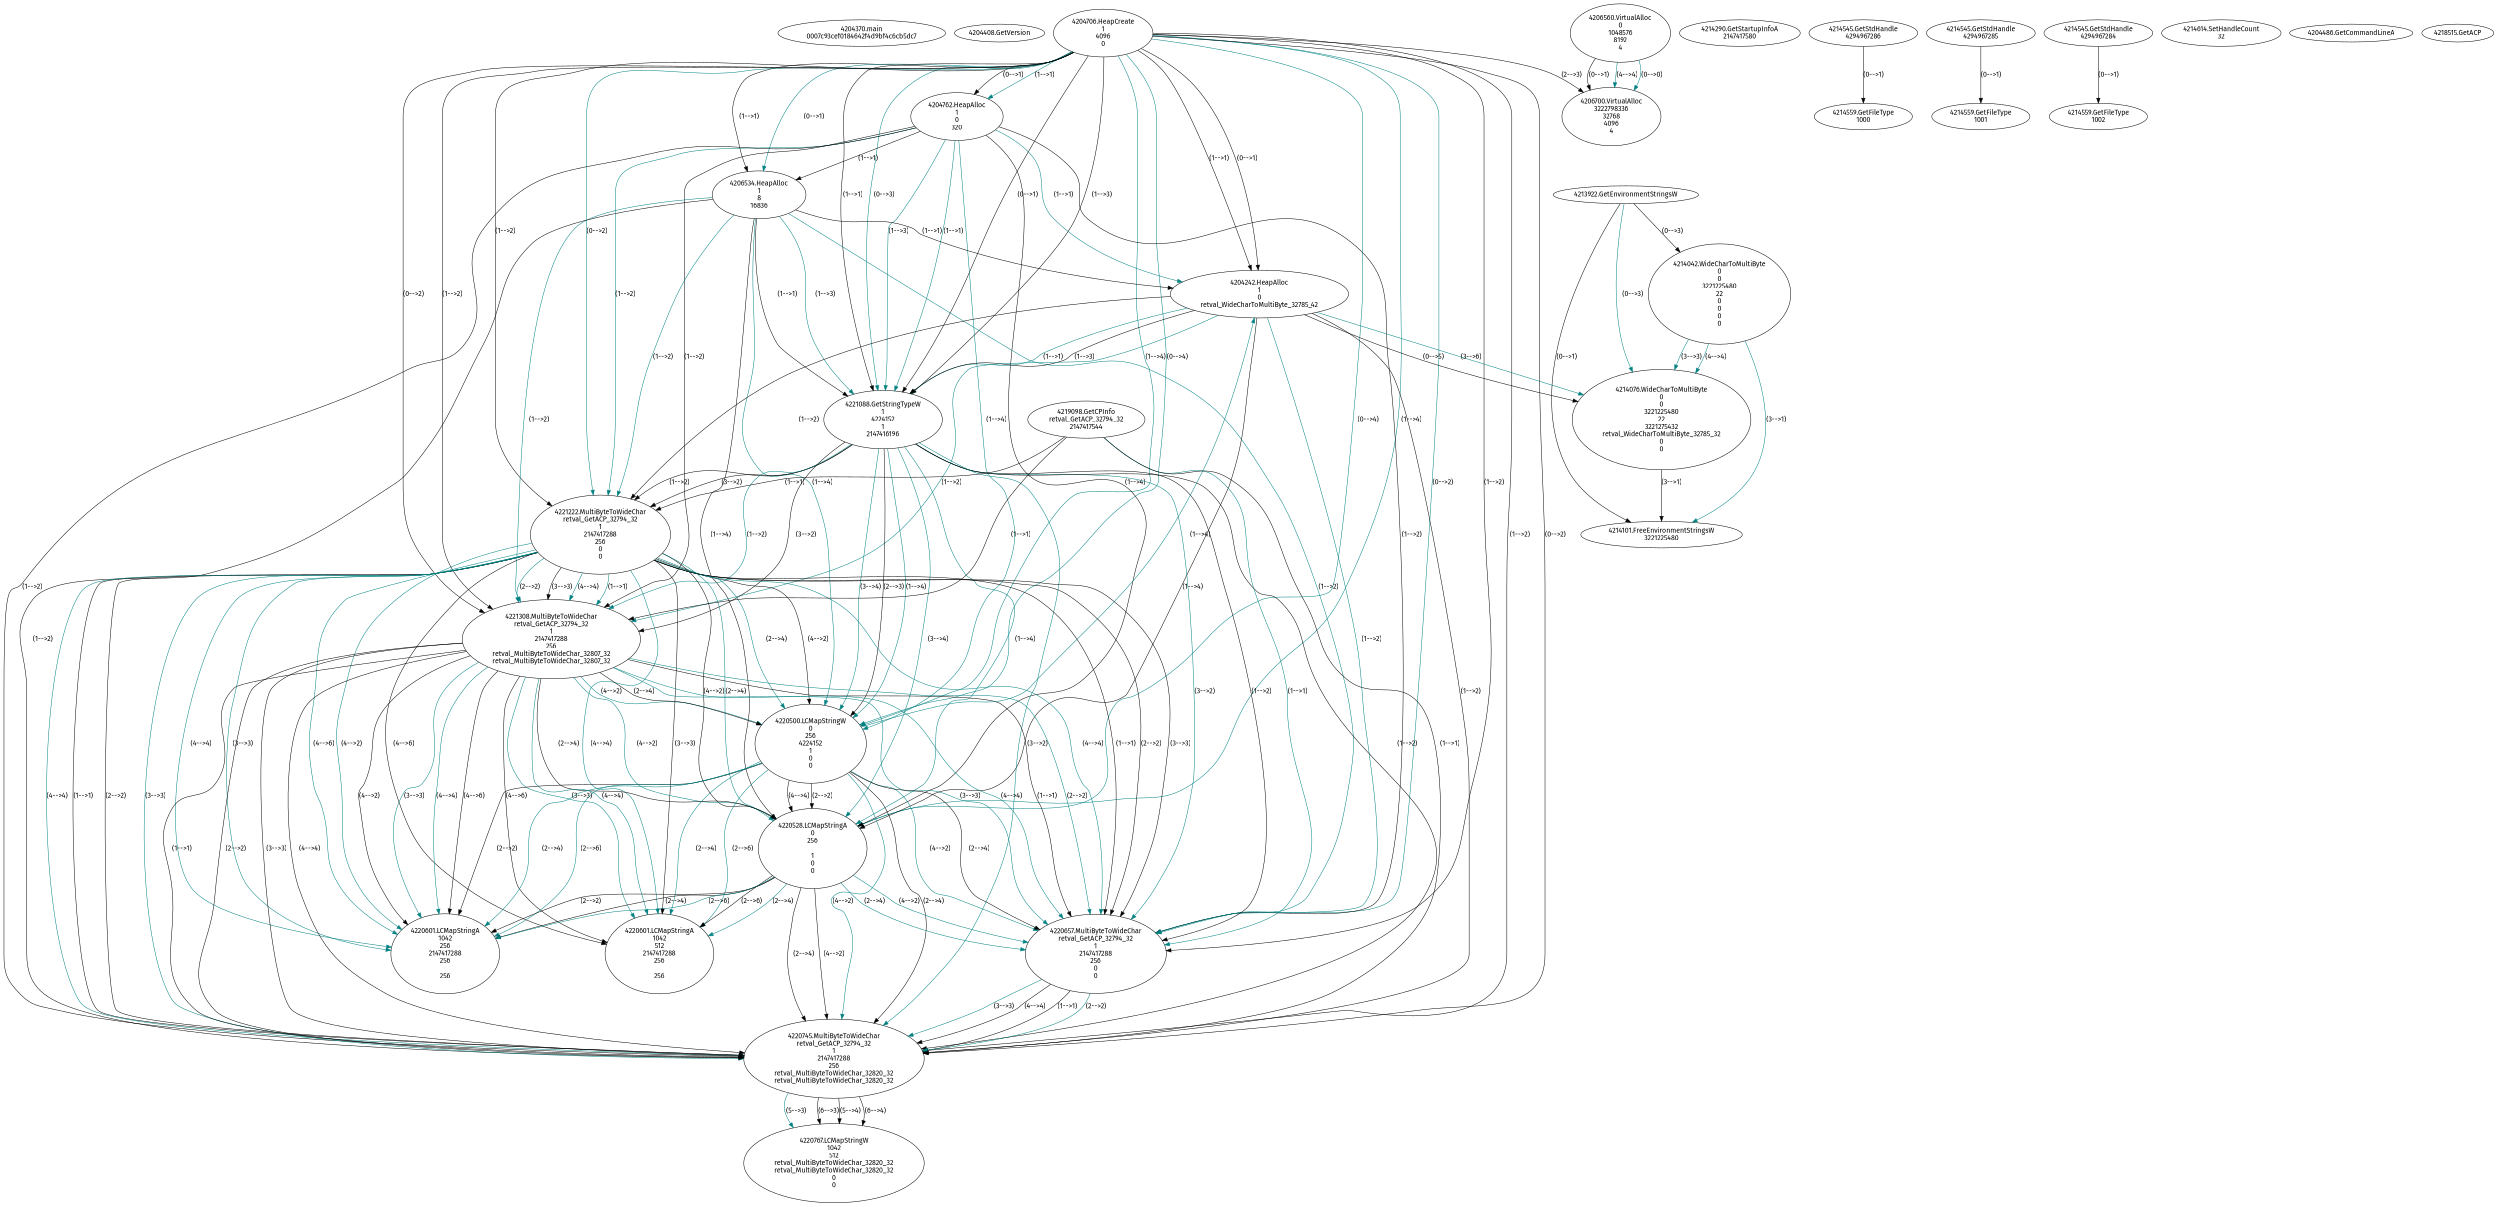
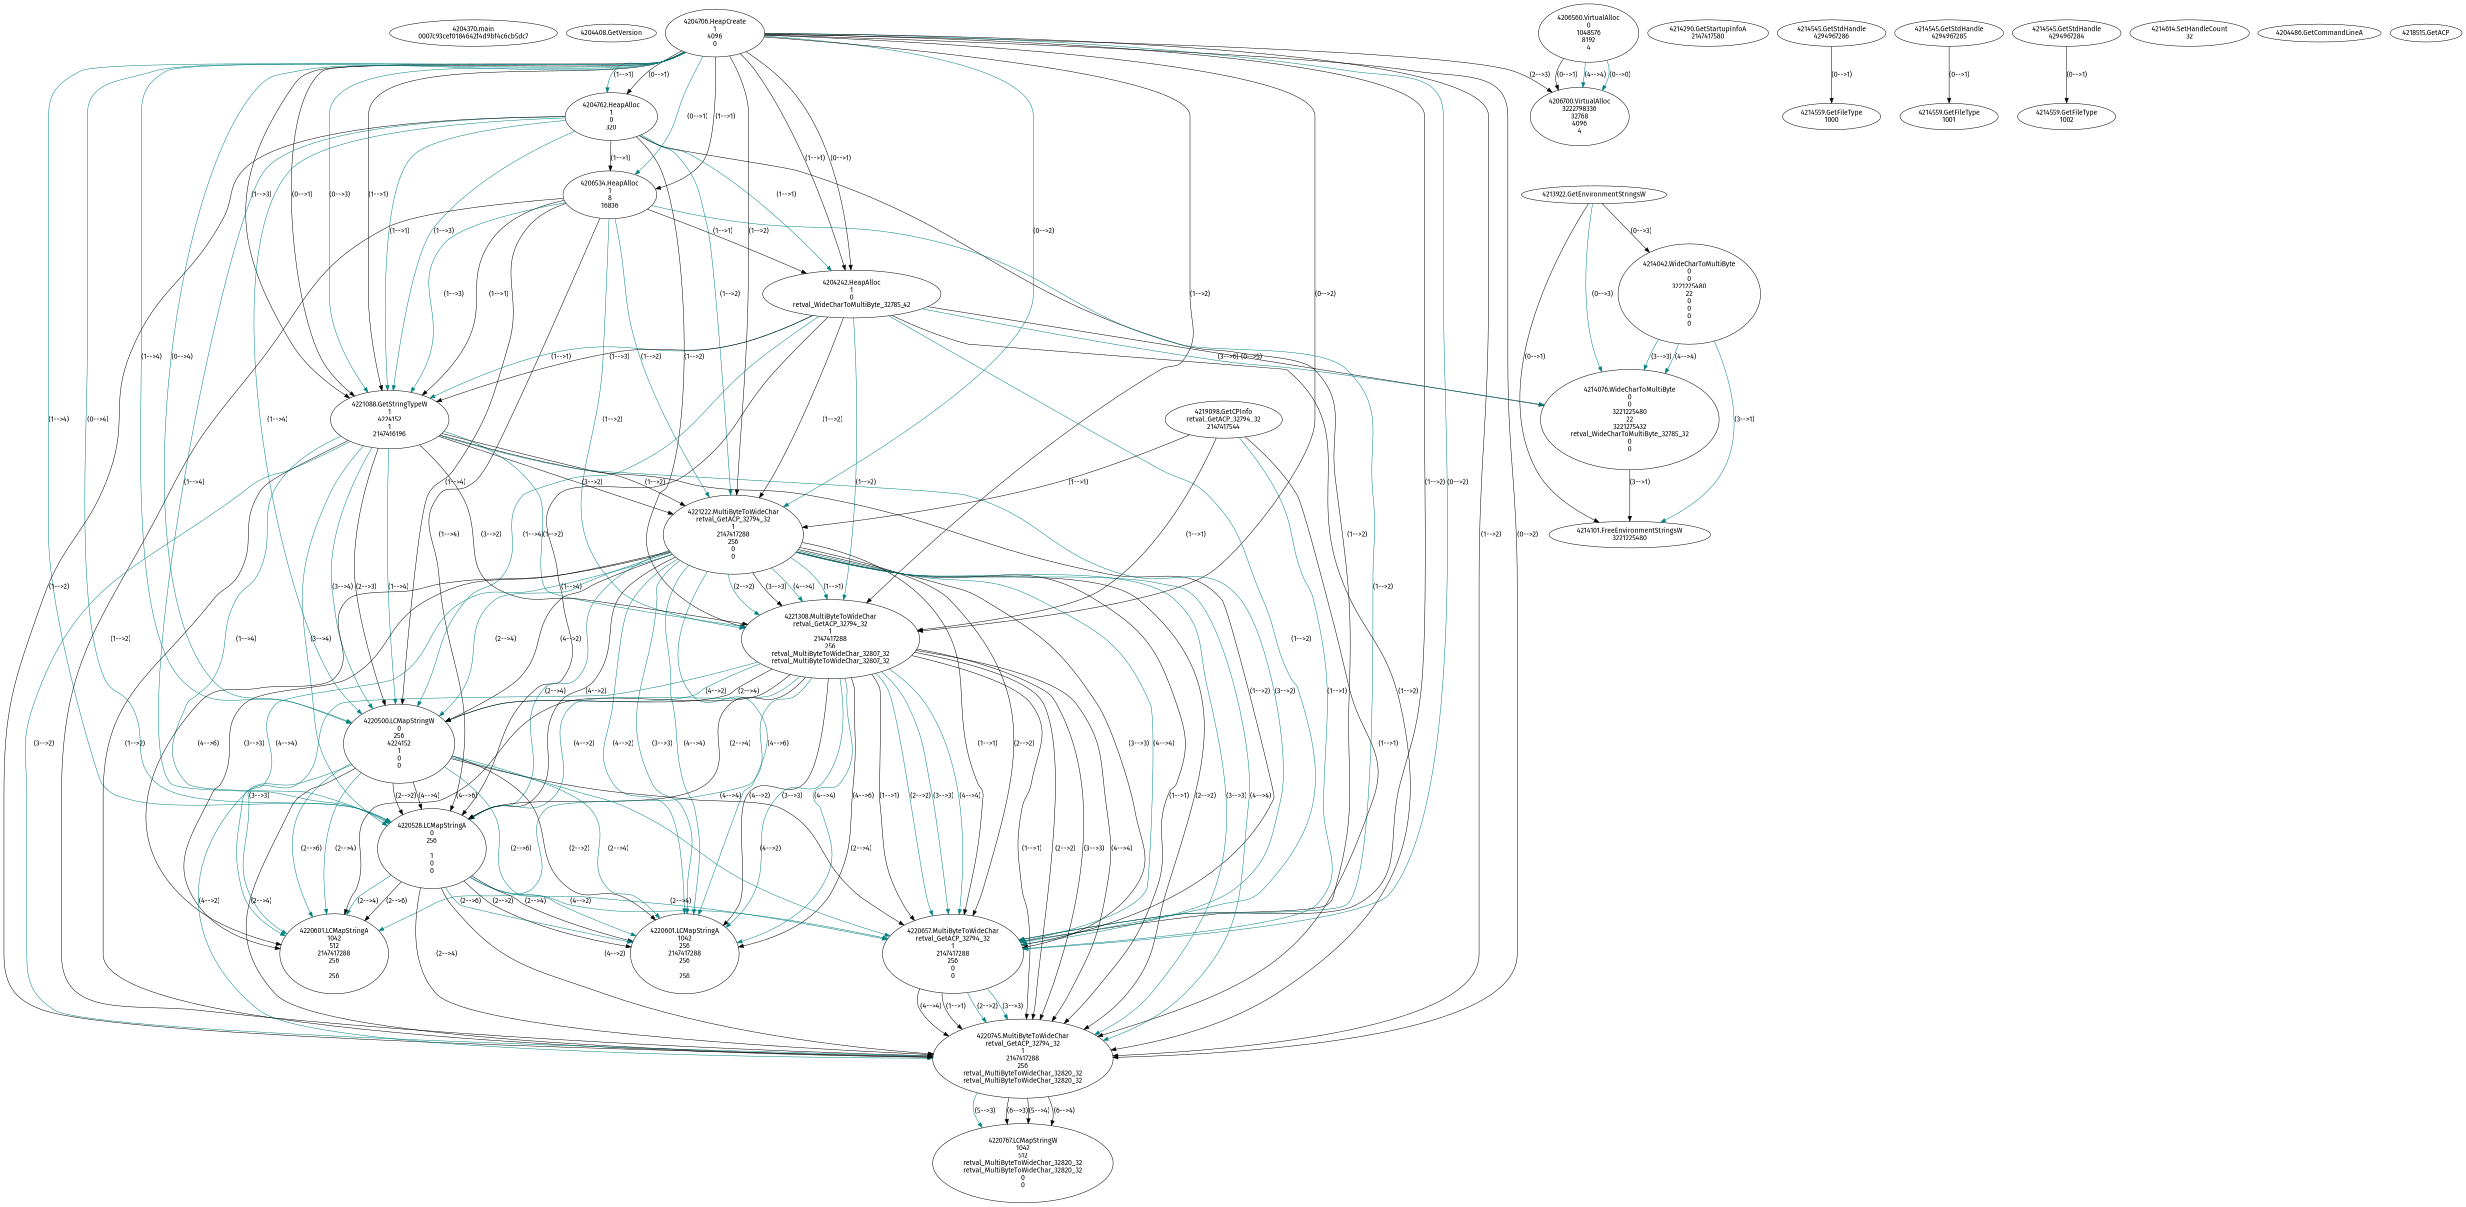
(758, 467) -> (477, 432)
(1117, 483) -> (194, 429)
(1121, 594) -> (576, 477)
